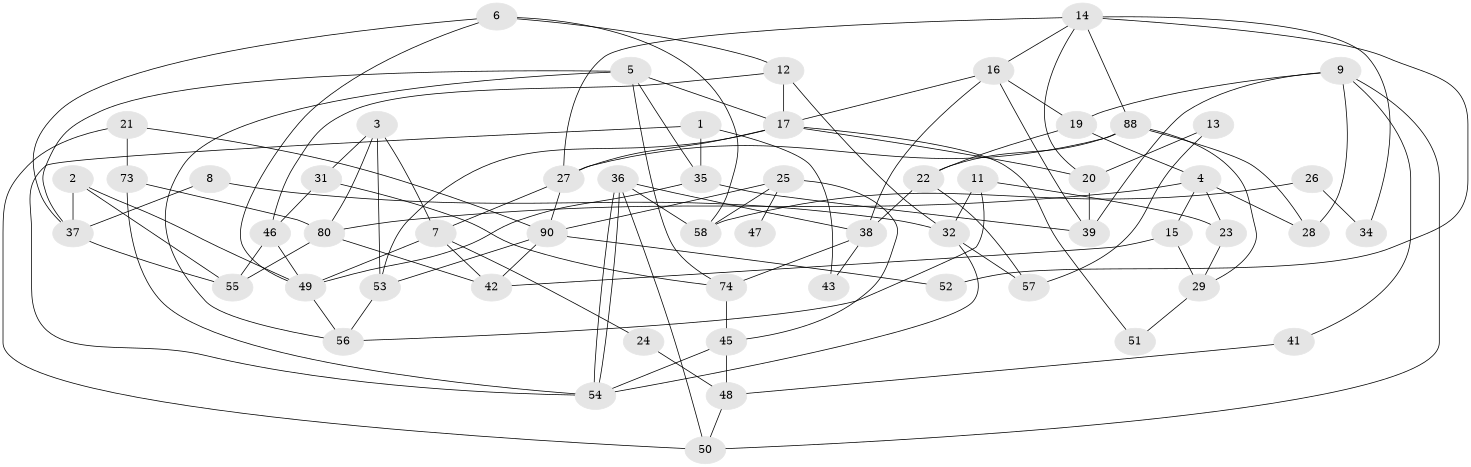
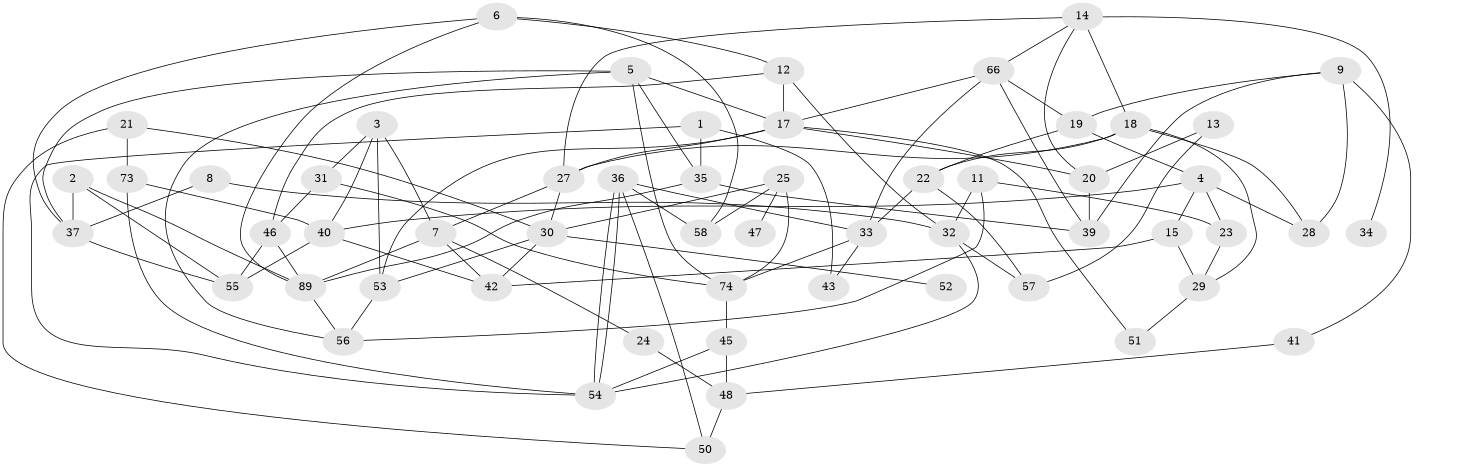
(994, 71) -> (994, 71)
(1131, 125) -> (1131, 125)
(1312, 179) -> none
(1453, 218) -> none
(324, 233) -> (324, 233)
(547, 233) -> (547, 233)
(866, 233) -> (866, 233)
(884, 273) -> (783, 245)
(306, 288) -> (306, 288)
(1239, 408) -> none
